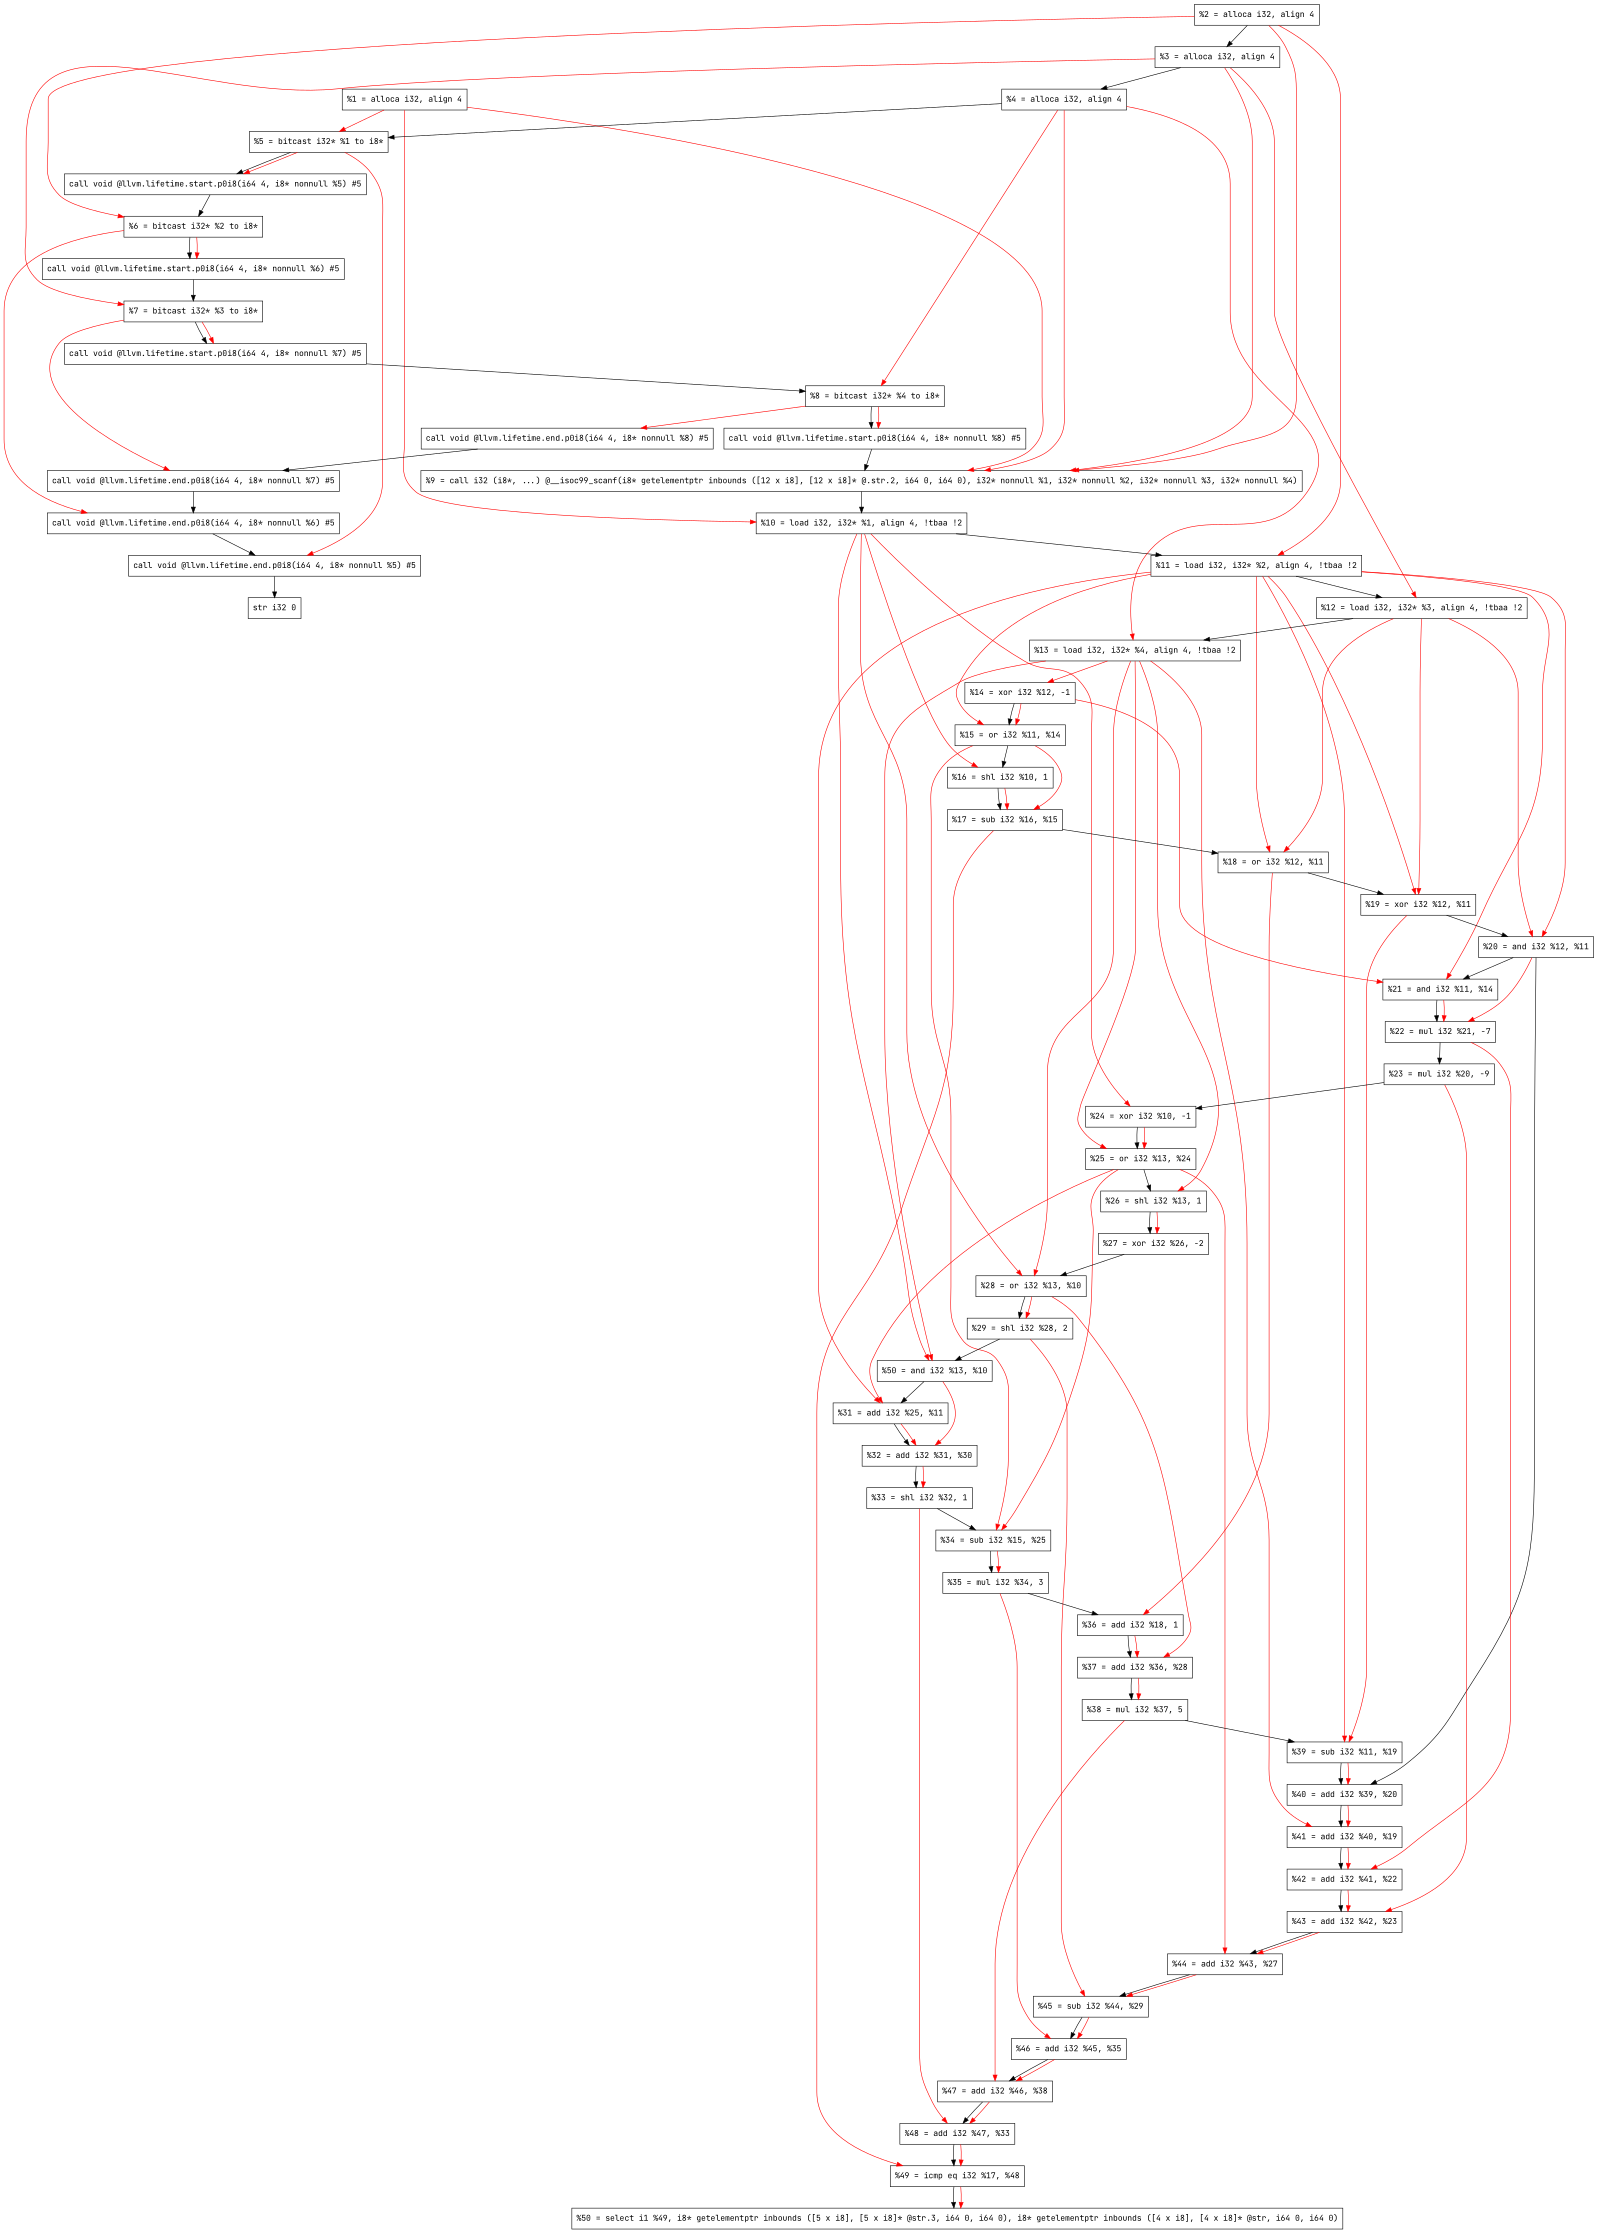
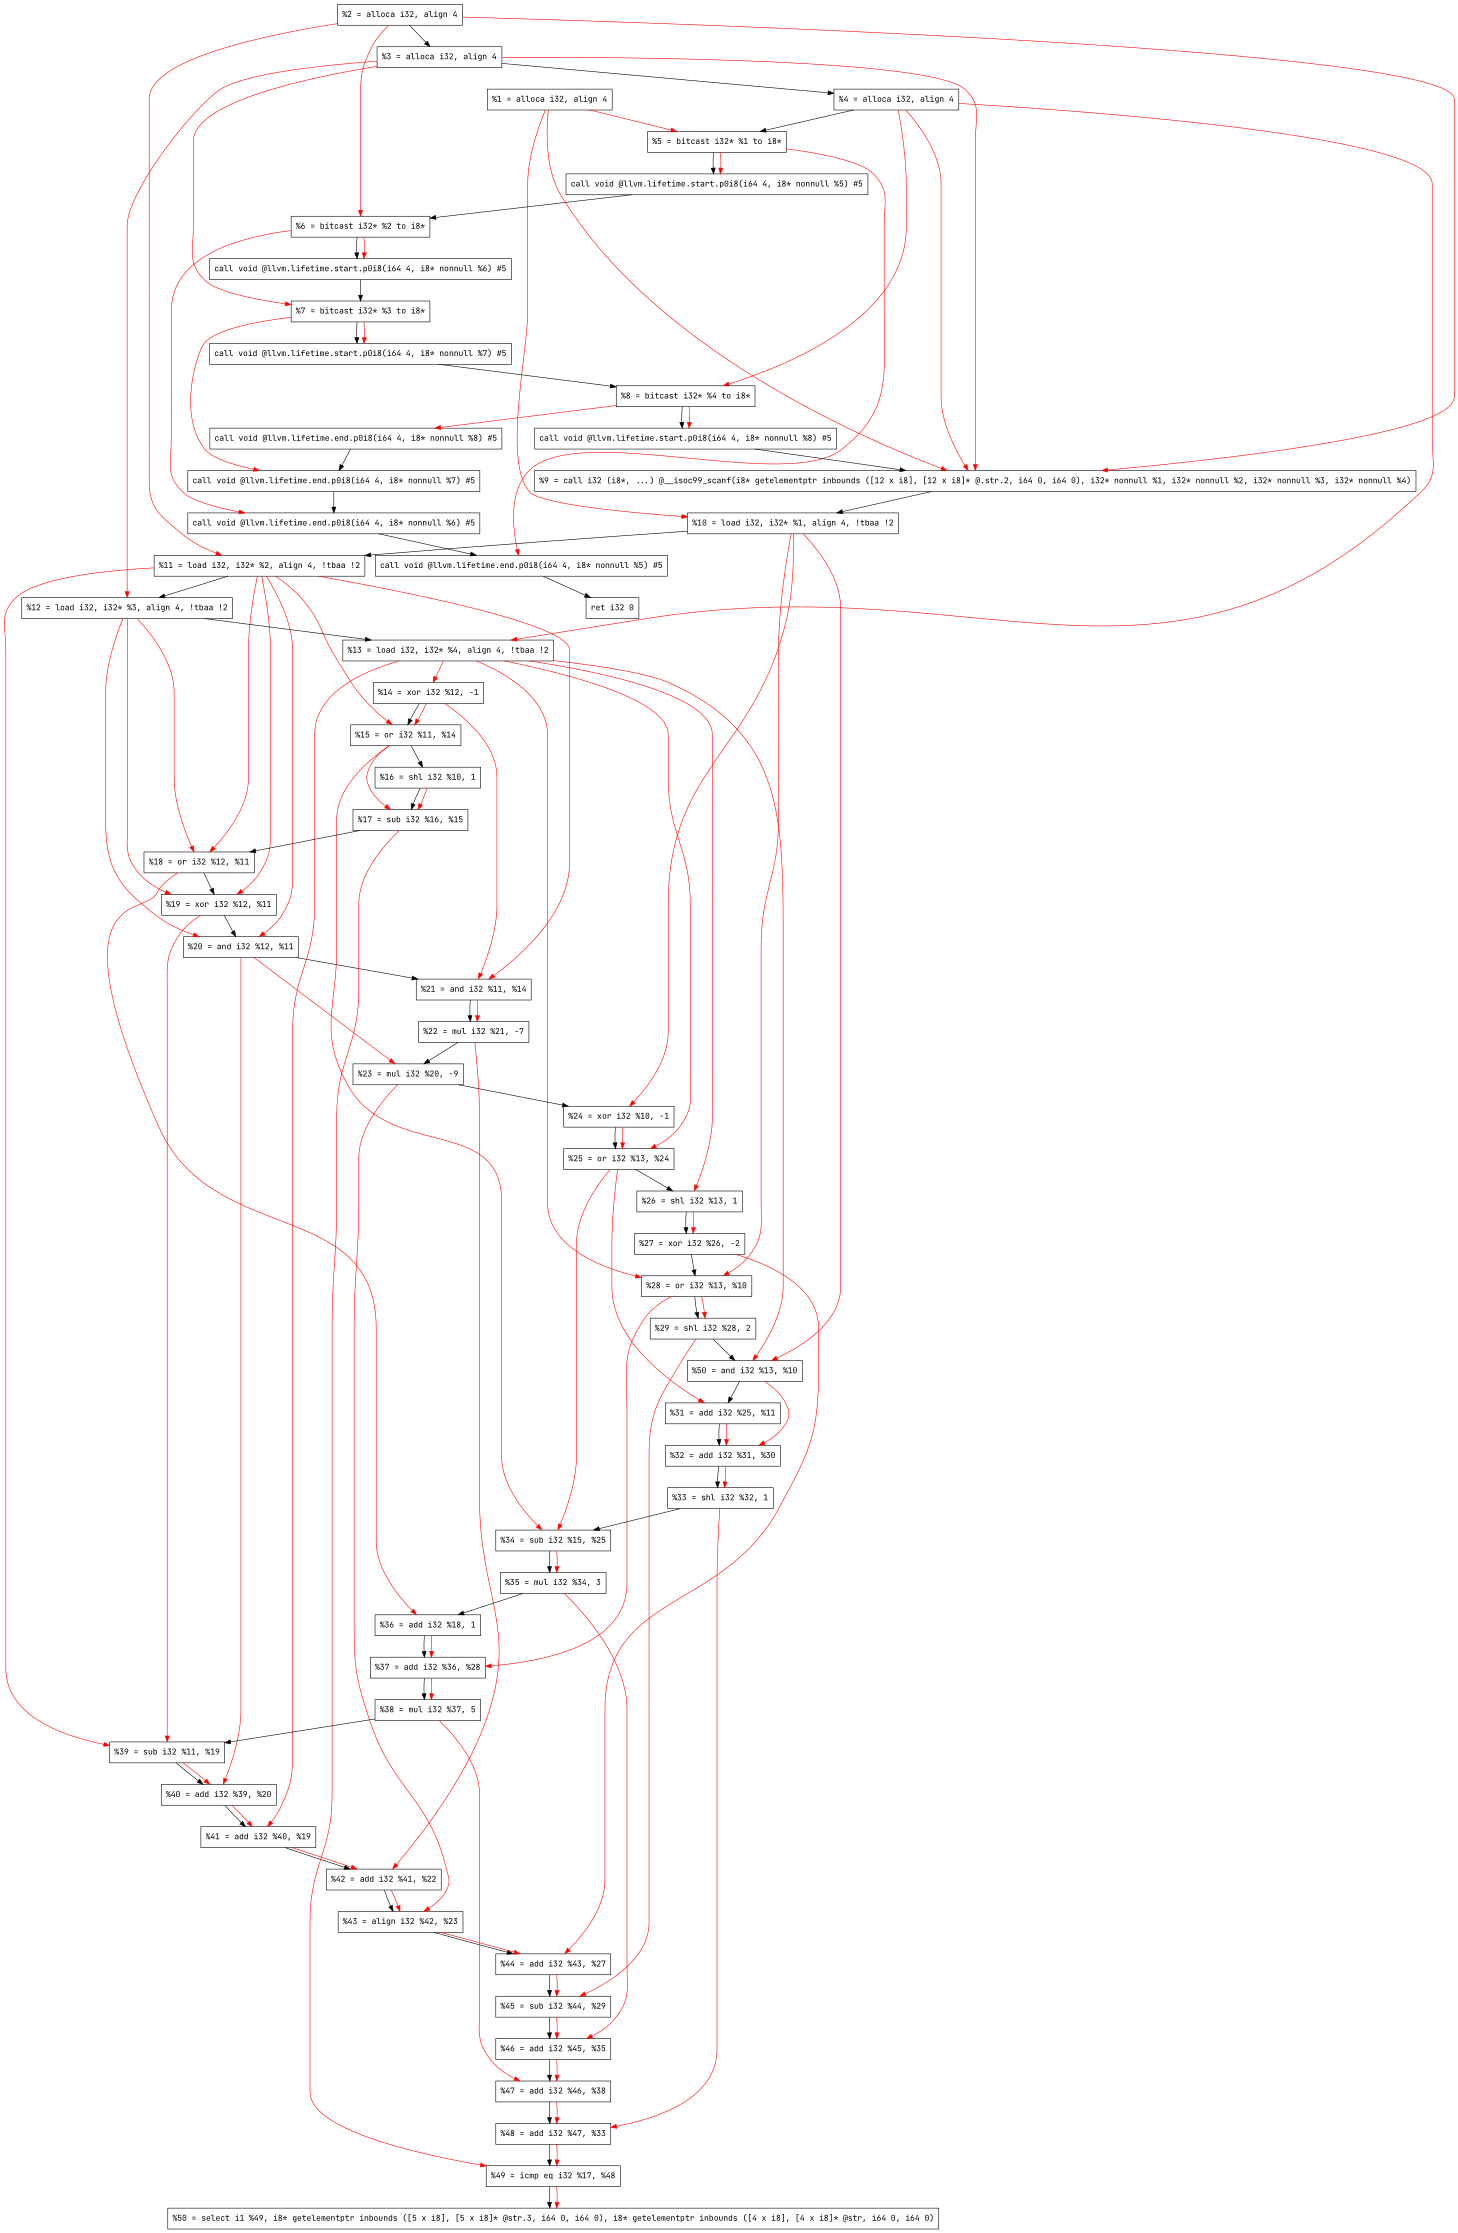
(275, 608) -> (612, 608)
(906, 656) -> none
(819, 883) -> none
(1509, 994) -> (322, 1009)
(1534, 1397) -> (241, 1369)
(1225, 1548) -> (701, 1585)
(1345, 1922) -> (401, 1922)
